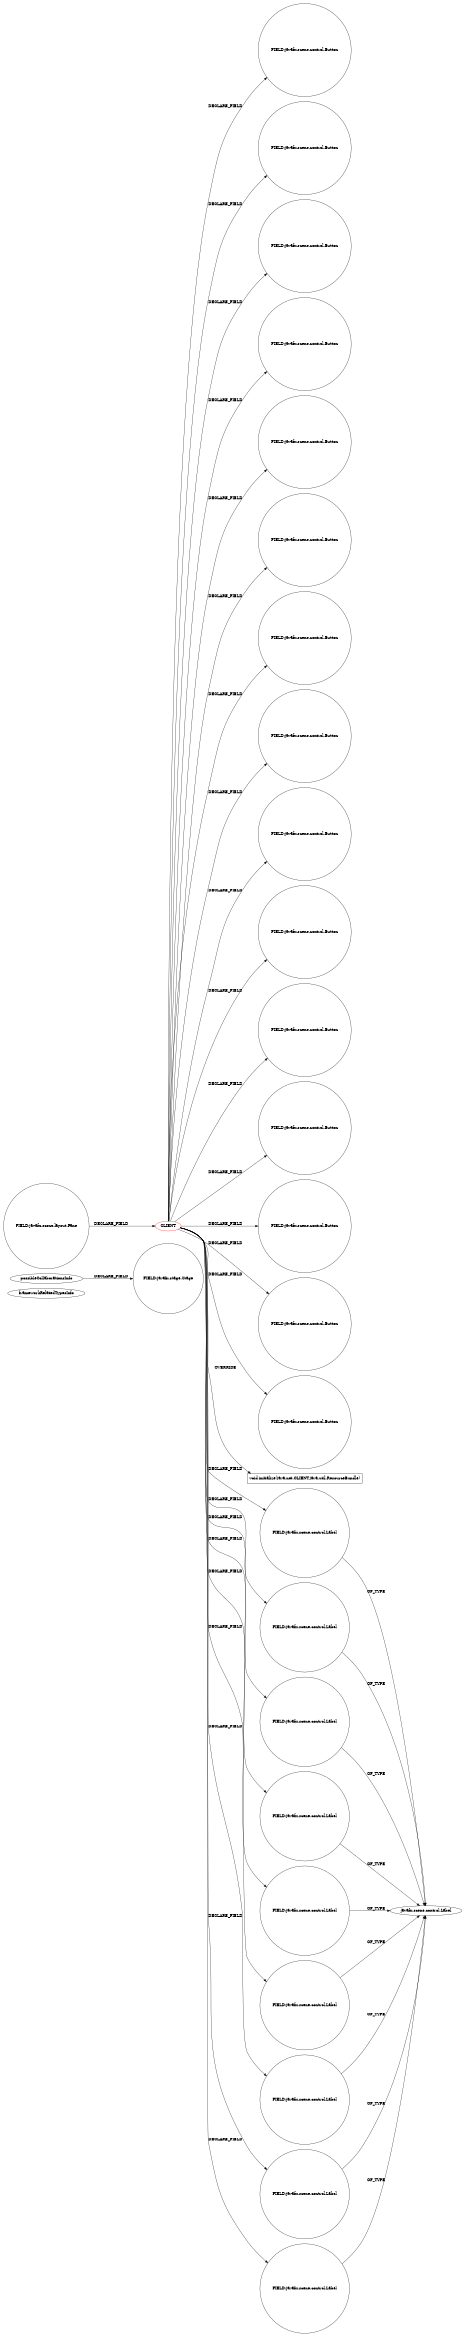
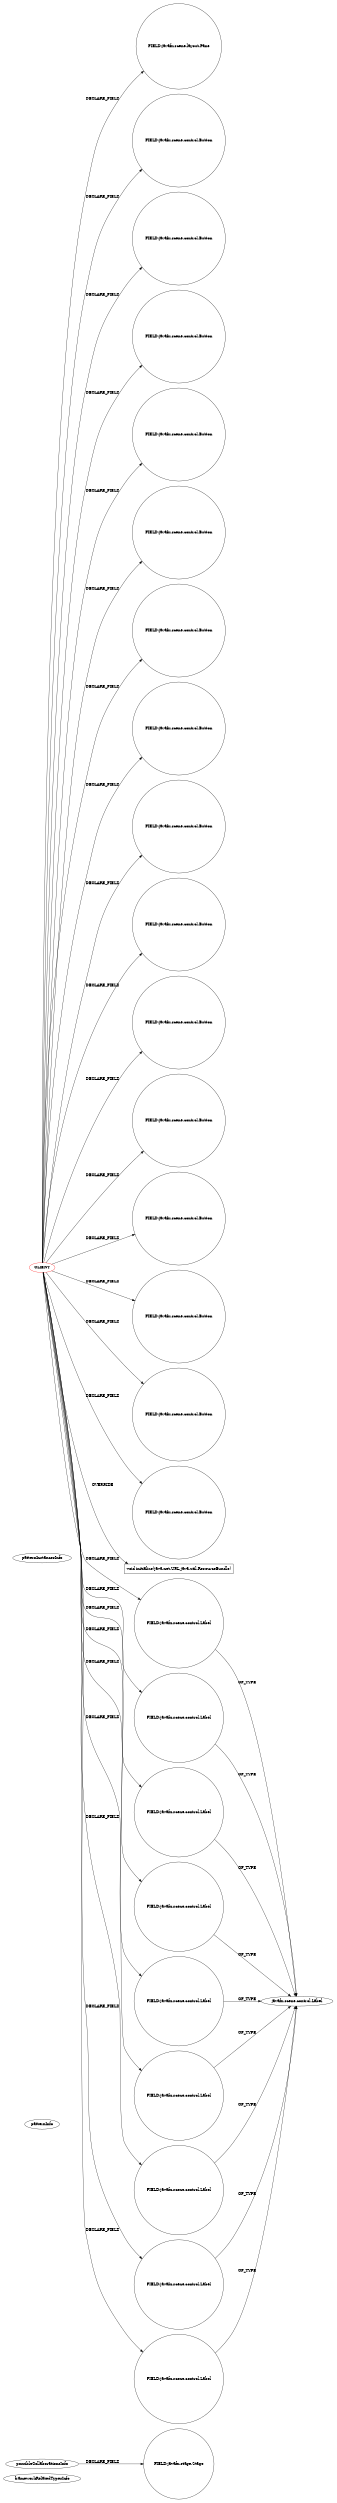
(121, 1226) -> (50, 659)
(305, 1478) -> (179, 1569)
none -> (42, 1558)
none -> (42, 2124)
